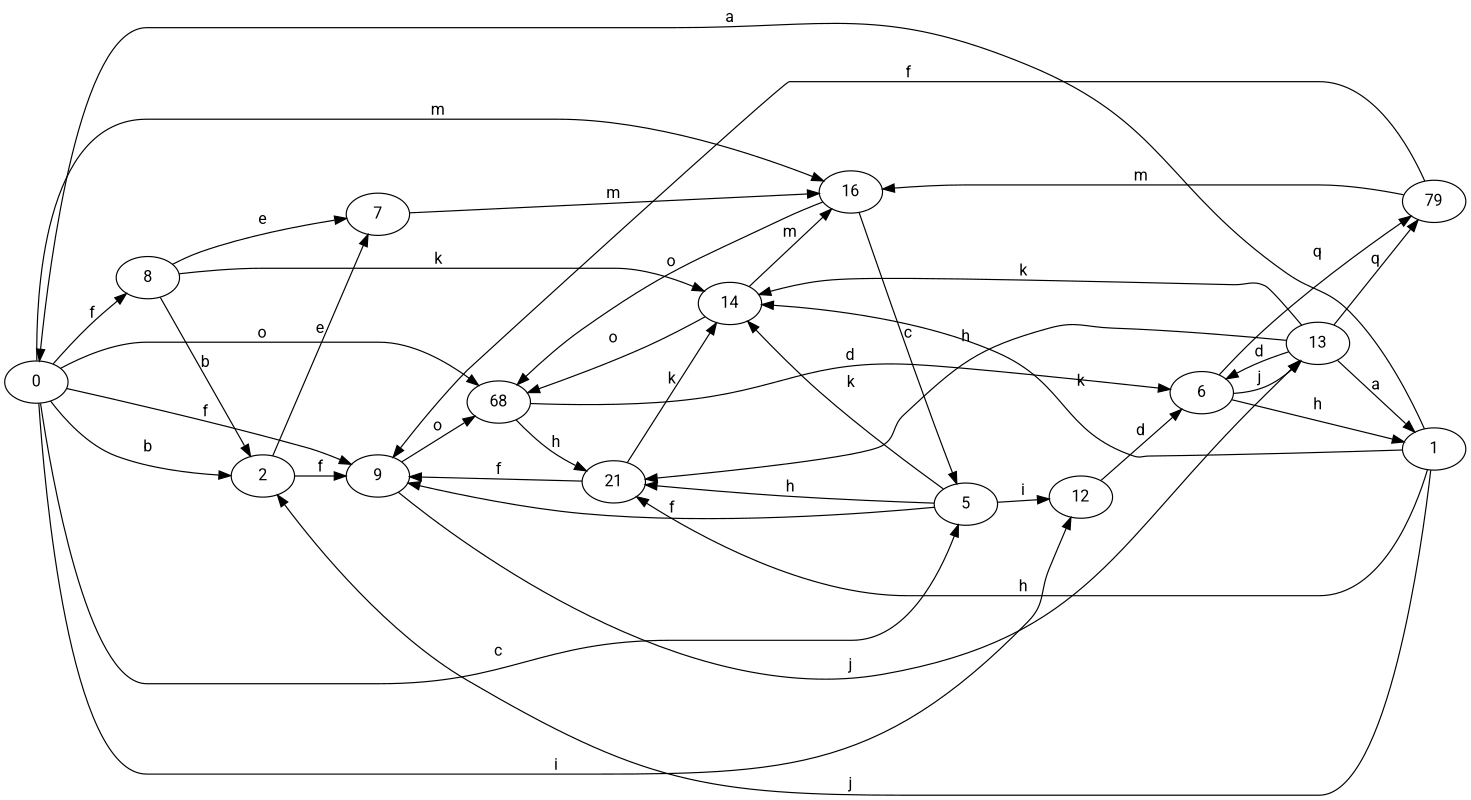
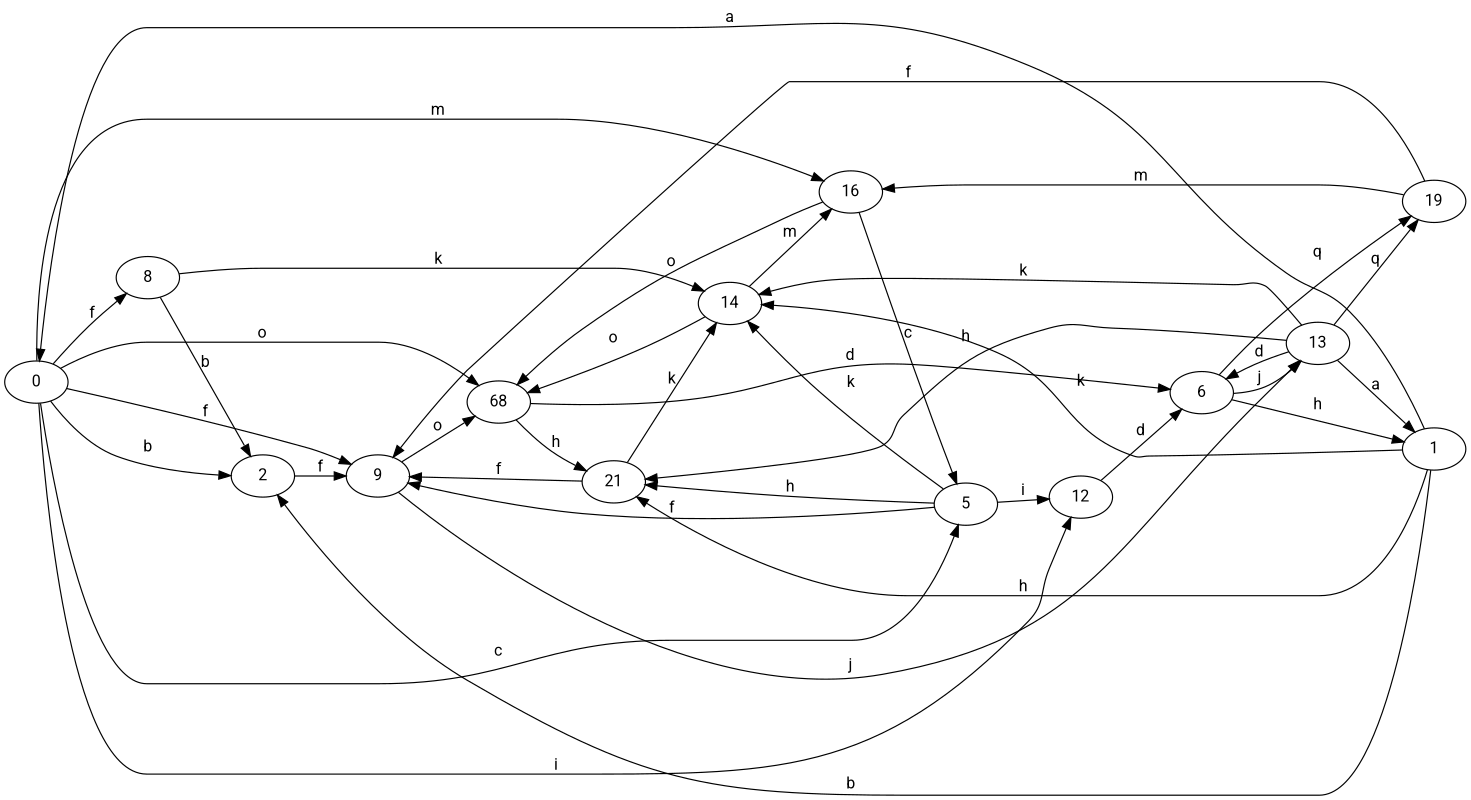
(1434, 201) -> (1434, 201)
(378, 214) -> none
(851, 784) -> (851, 784)
